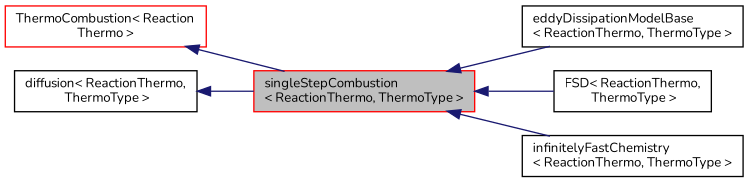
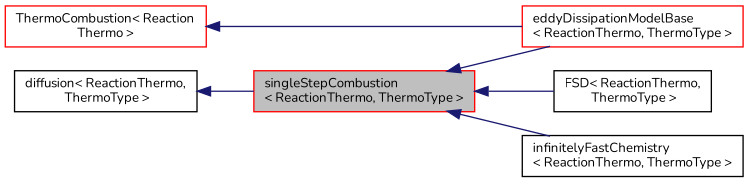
(633, 26) -> (633, 26)
(242, 61) -> (371, 26)
